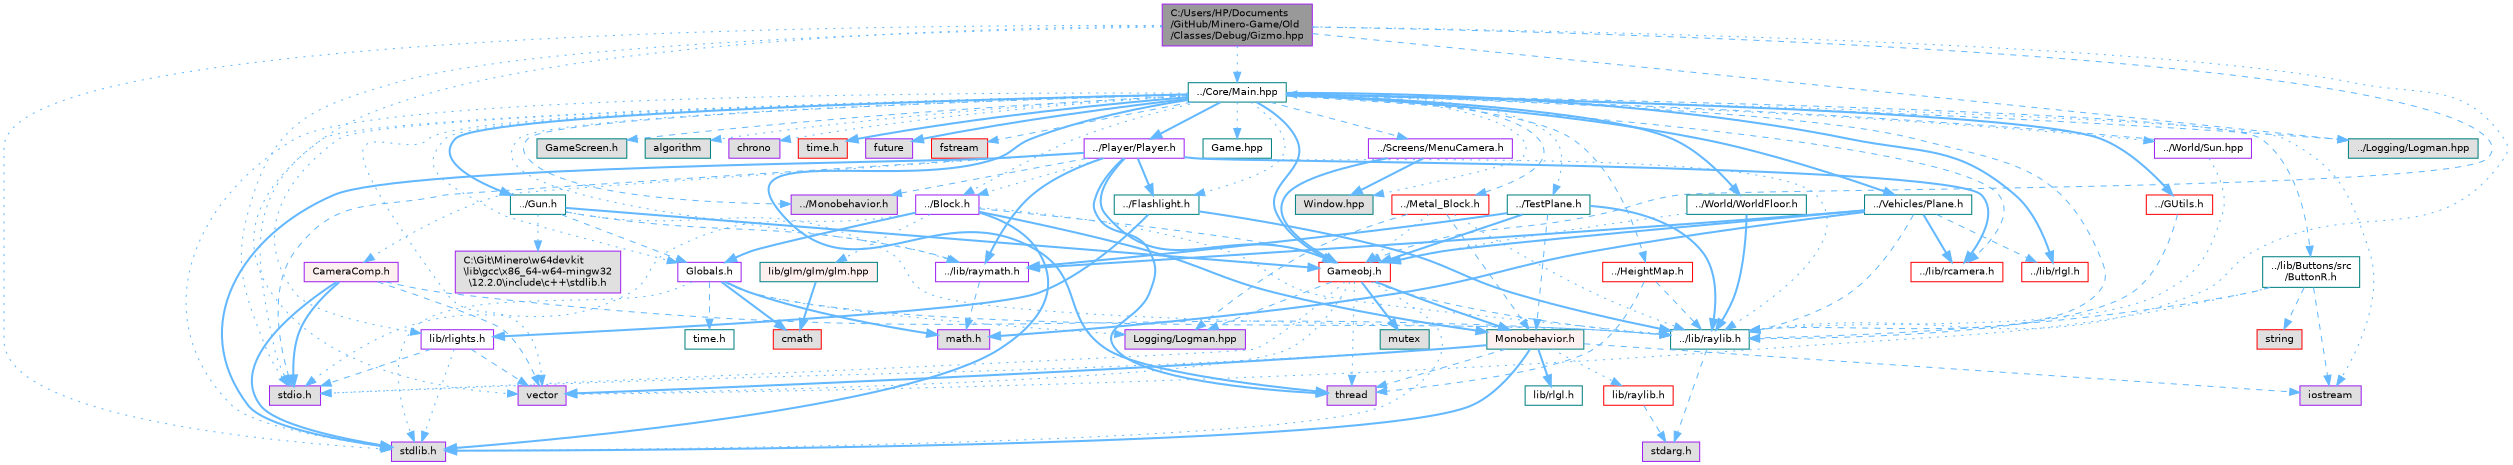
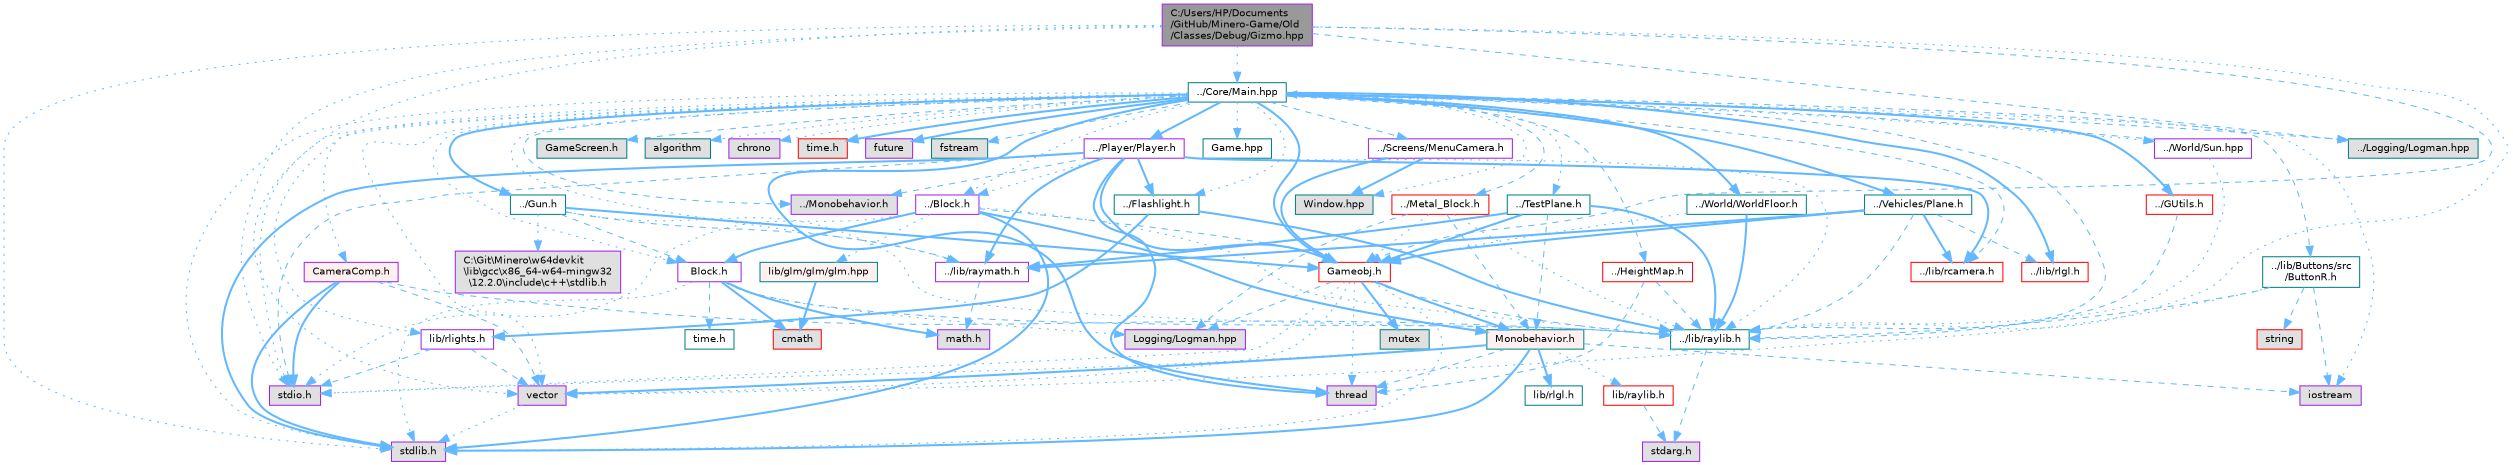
(960, 149) -> (960, 149)
(721, 178) -> (702, 106)
(709, 272) -> (709, 272)
(1434, 287) -> none
(438, 395) -> (485, 421)
